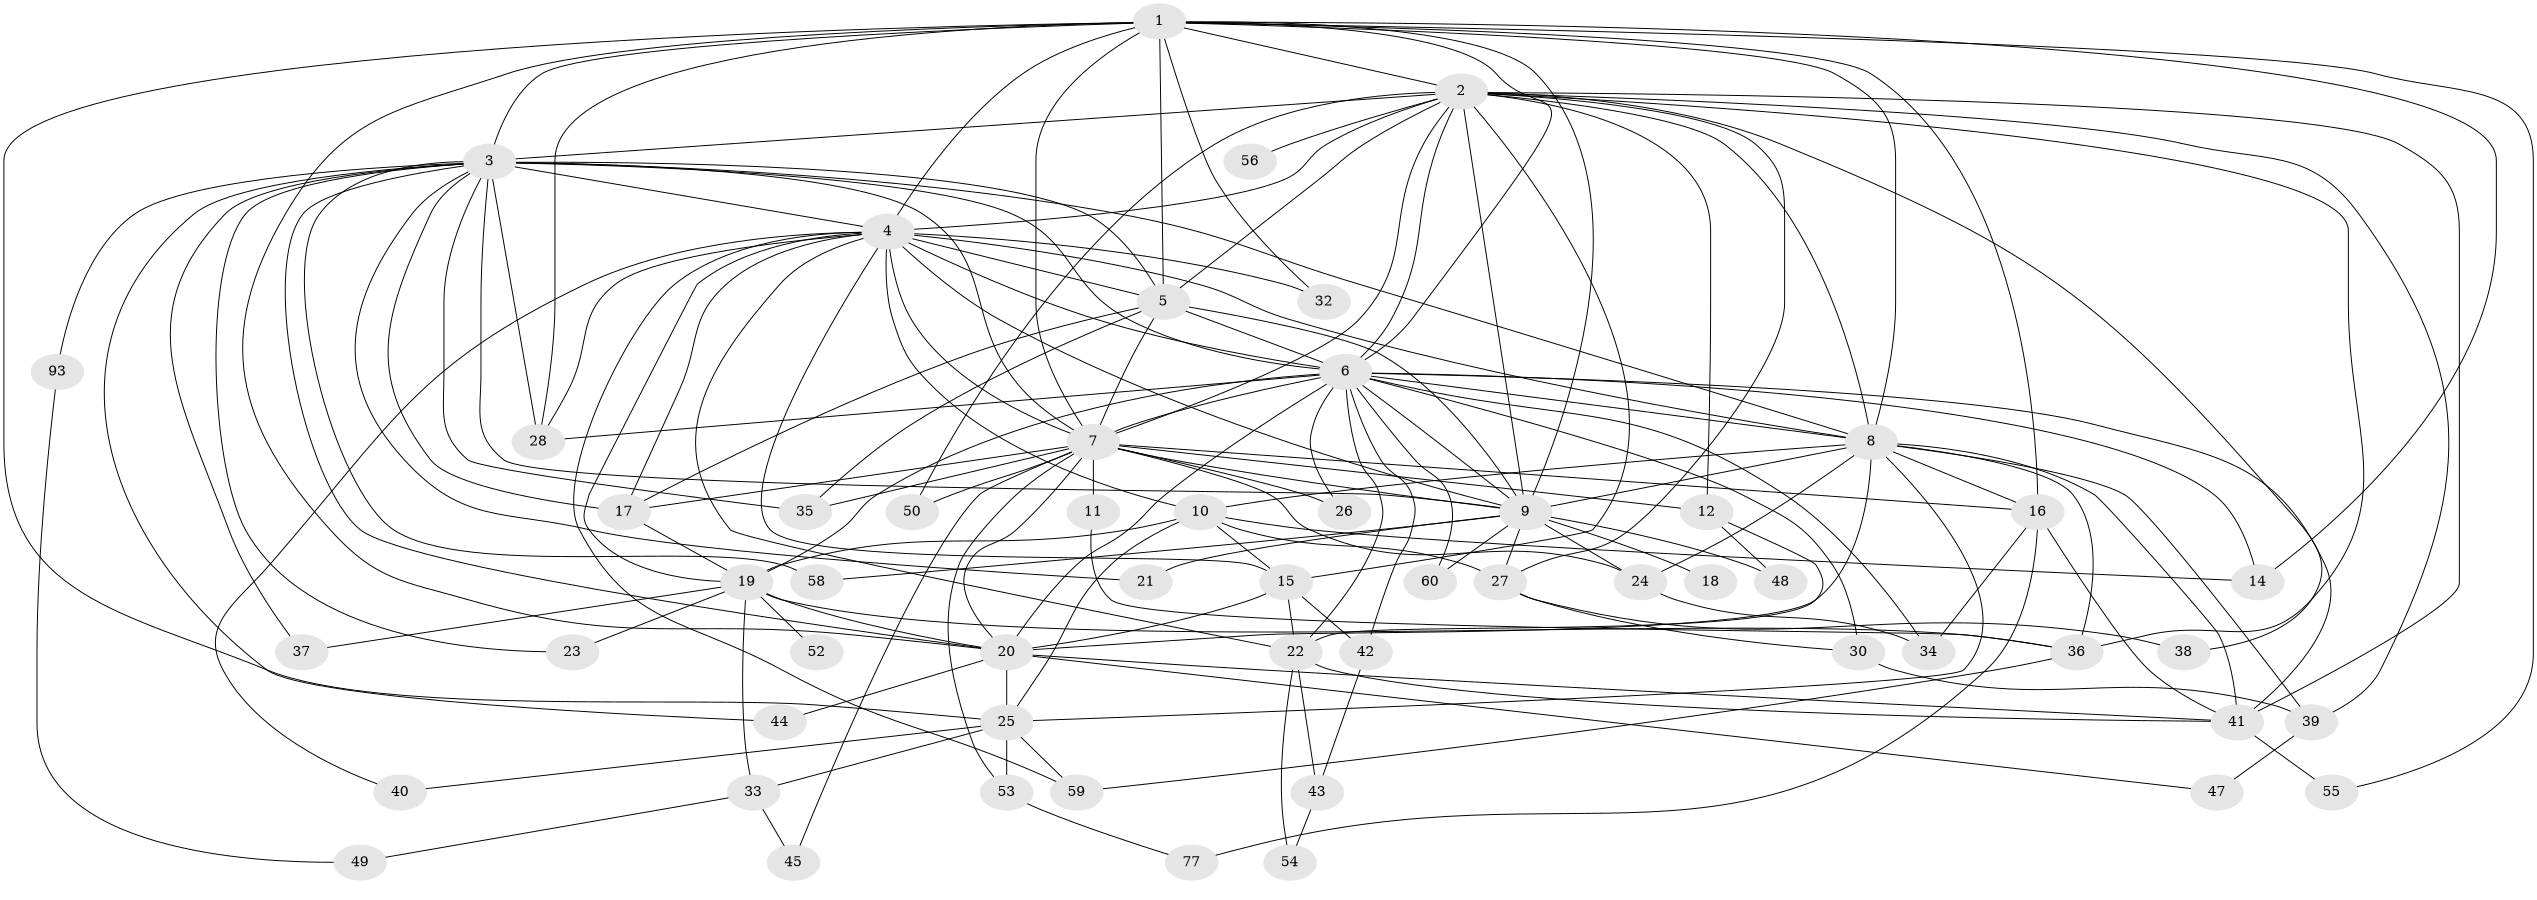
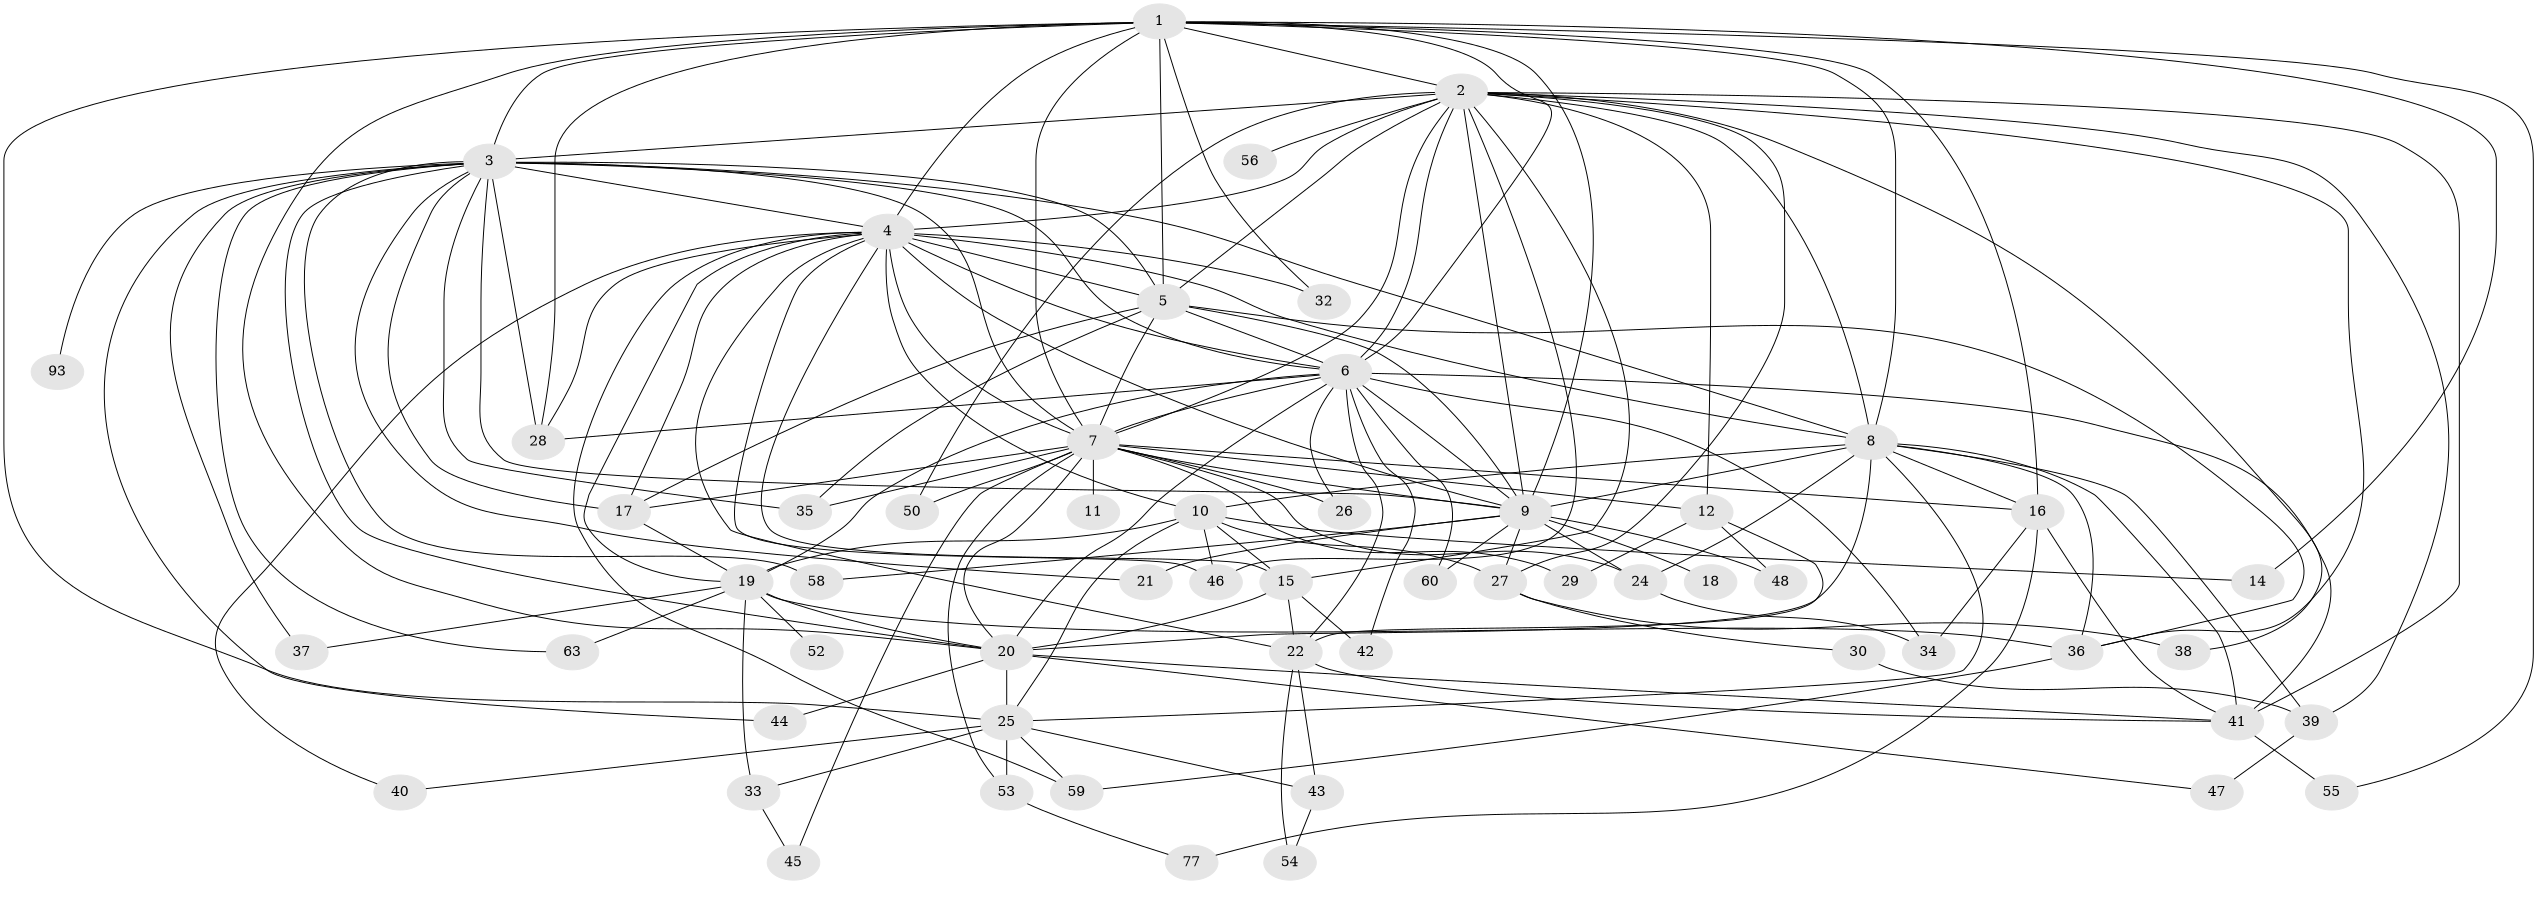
(1841, 400) -> none
(1608, 407) -> none
(1635, 455) -> none
none -> (1216, 582)
none -> (1570, 582)
(1391, 623) -> (1864, 331)
(572, 652) -> (572, 652)
(1342, 722) -> (1162, 757)
(360, 863) -> none
